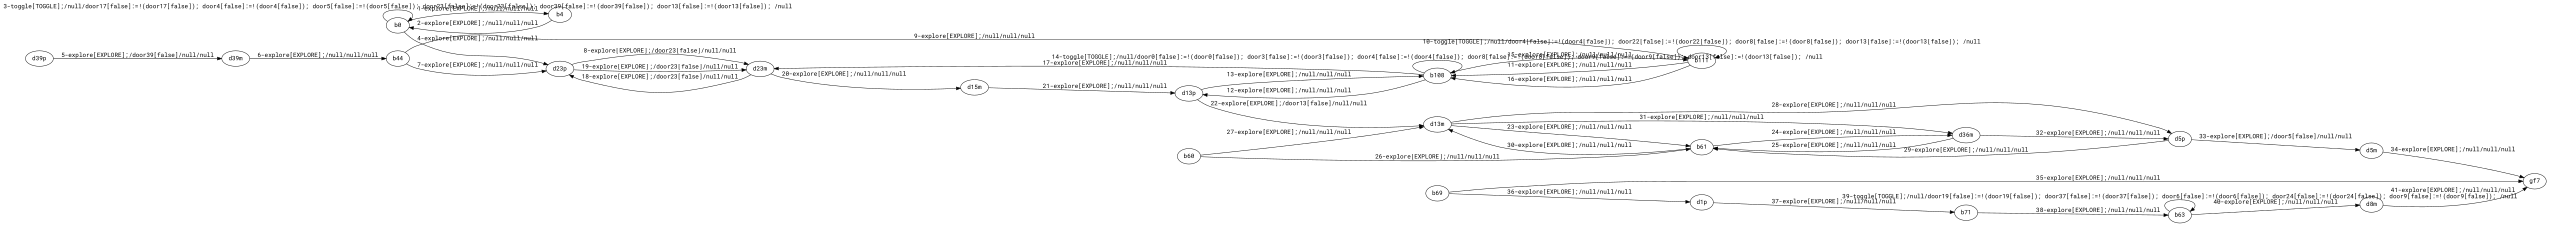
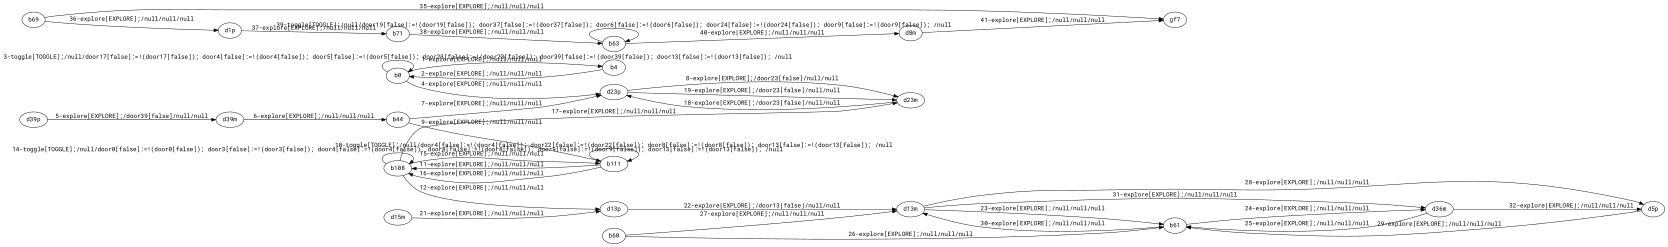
(1310, 80) -> none
(863, 88) -> none
(2372, 151) -> none
